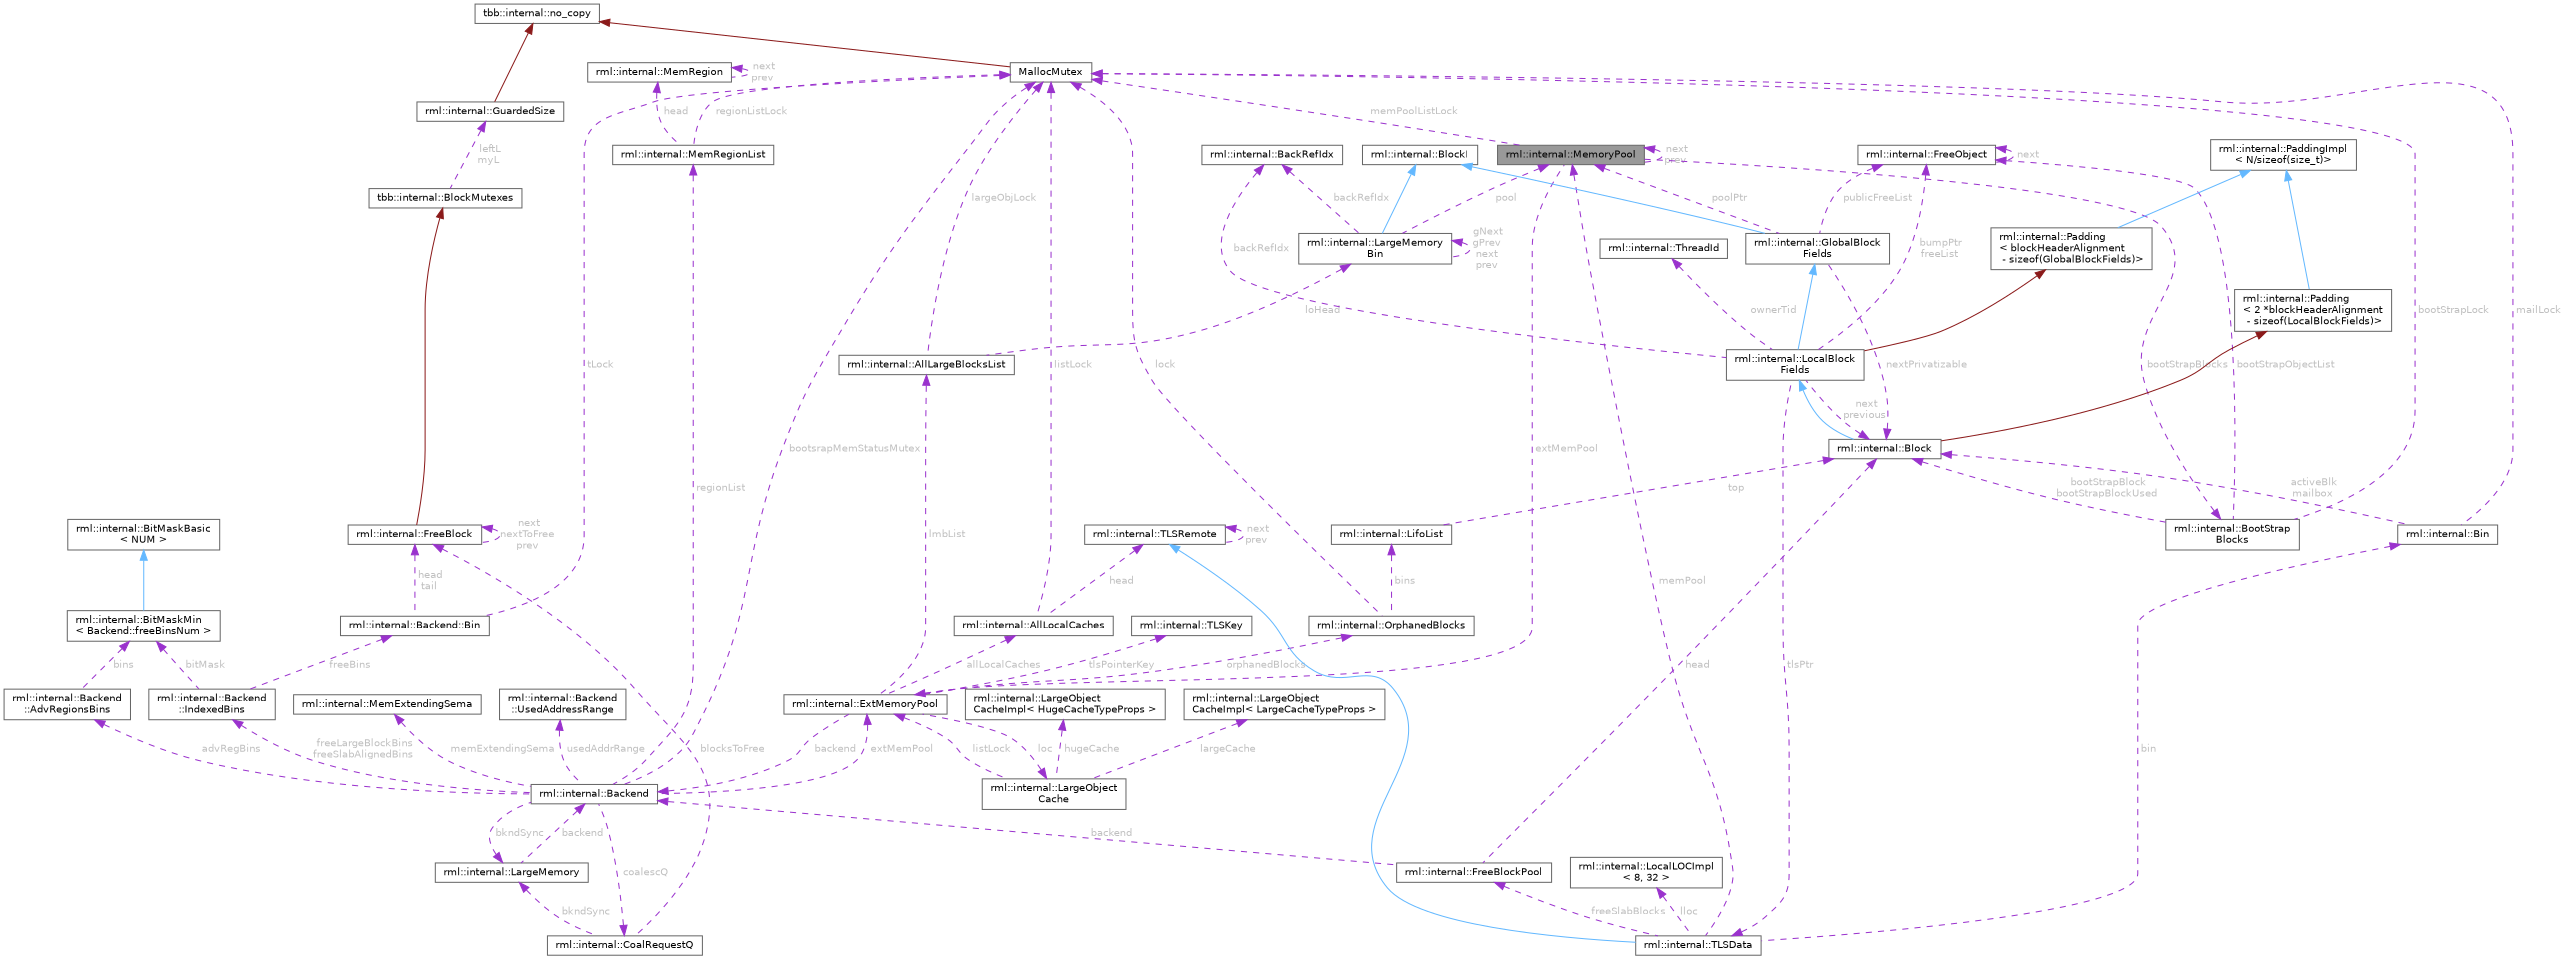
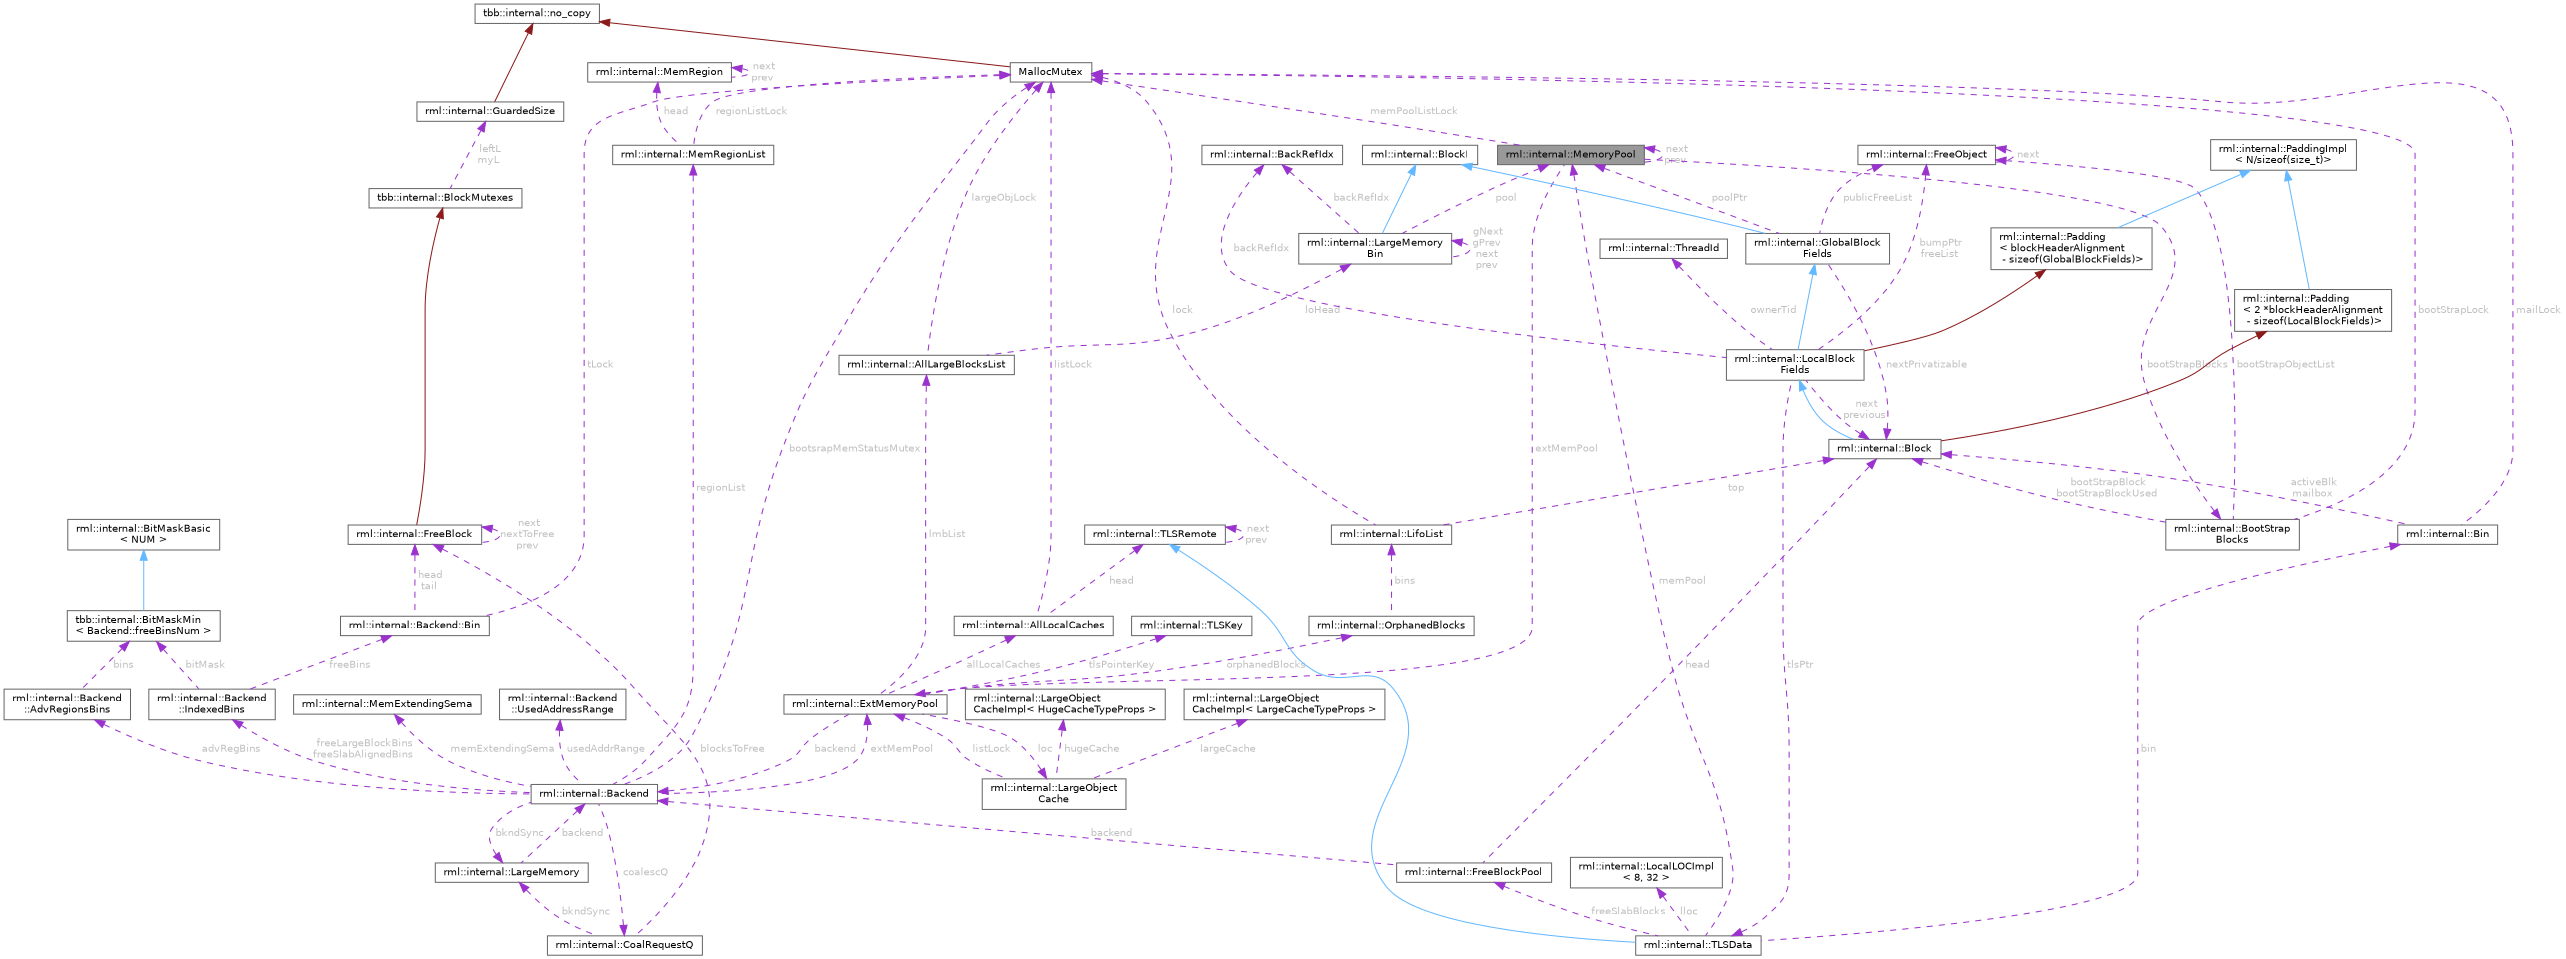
(1155, 385) -> (1169, 329)
(144, 626) -> (144, 626)
